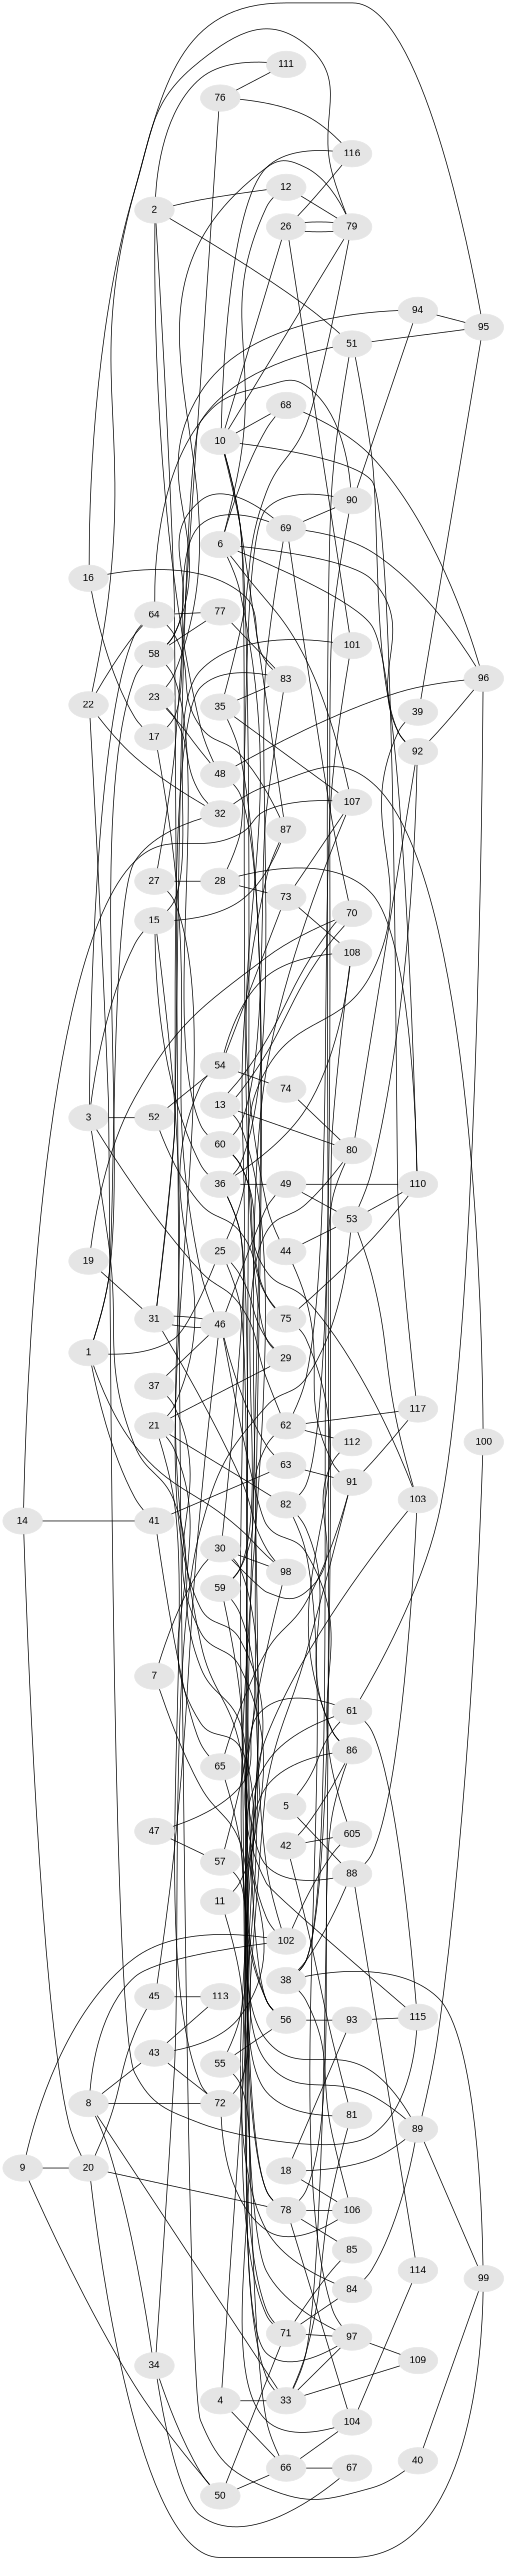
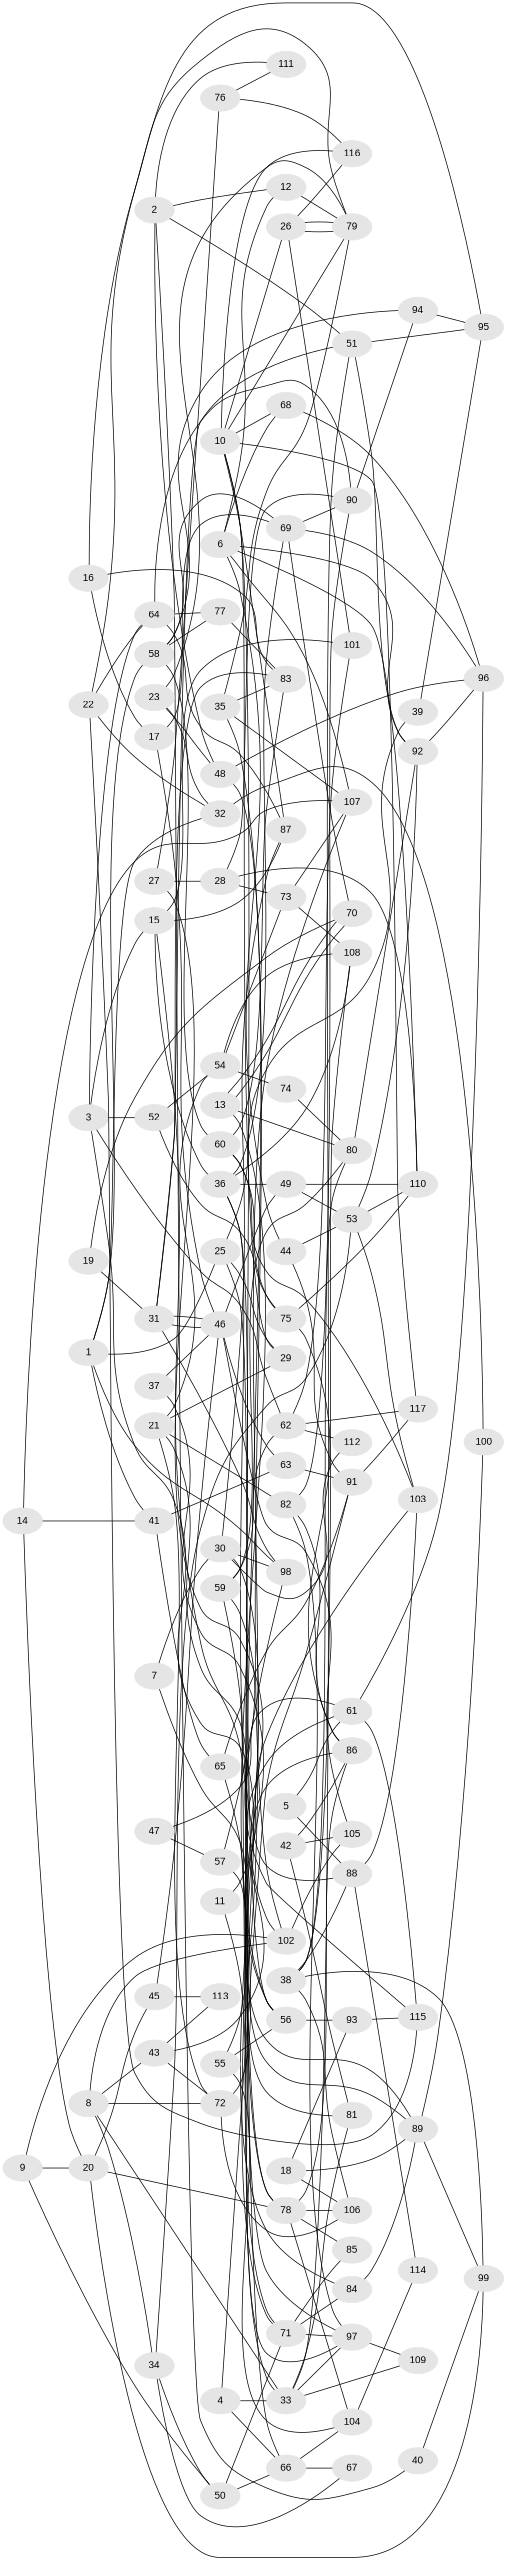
(352, 1834) -> (352, 1834)
